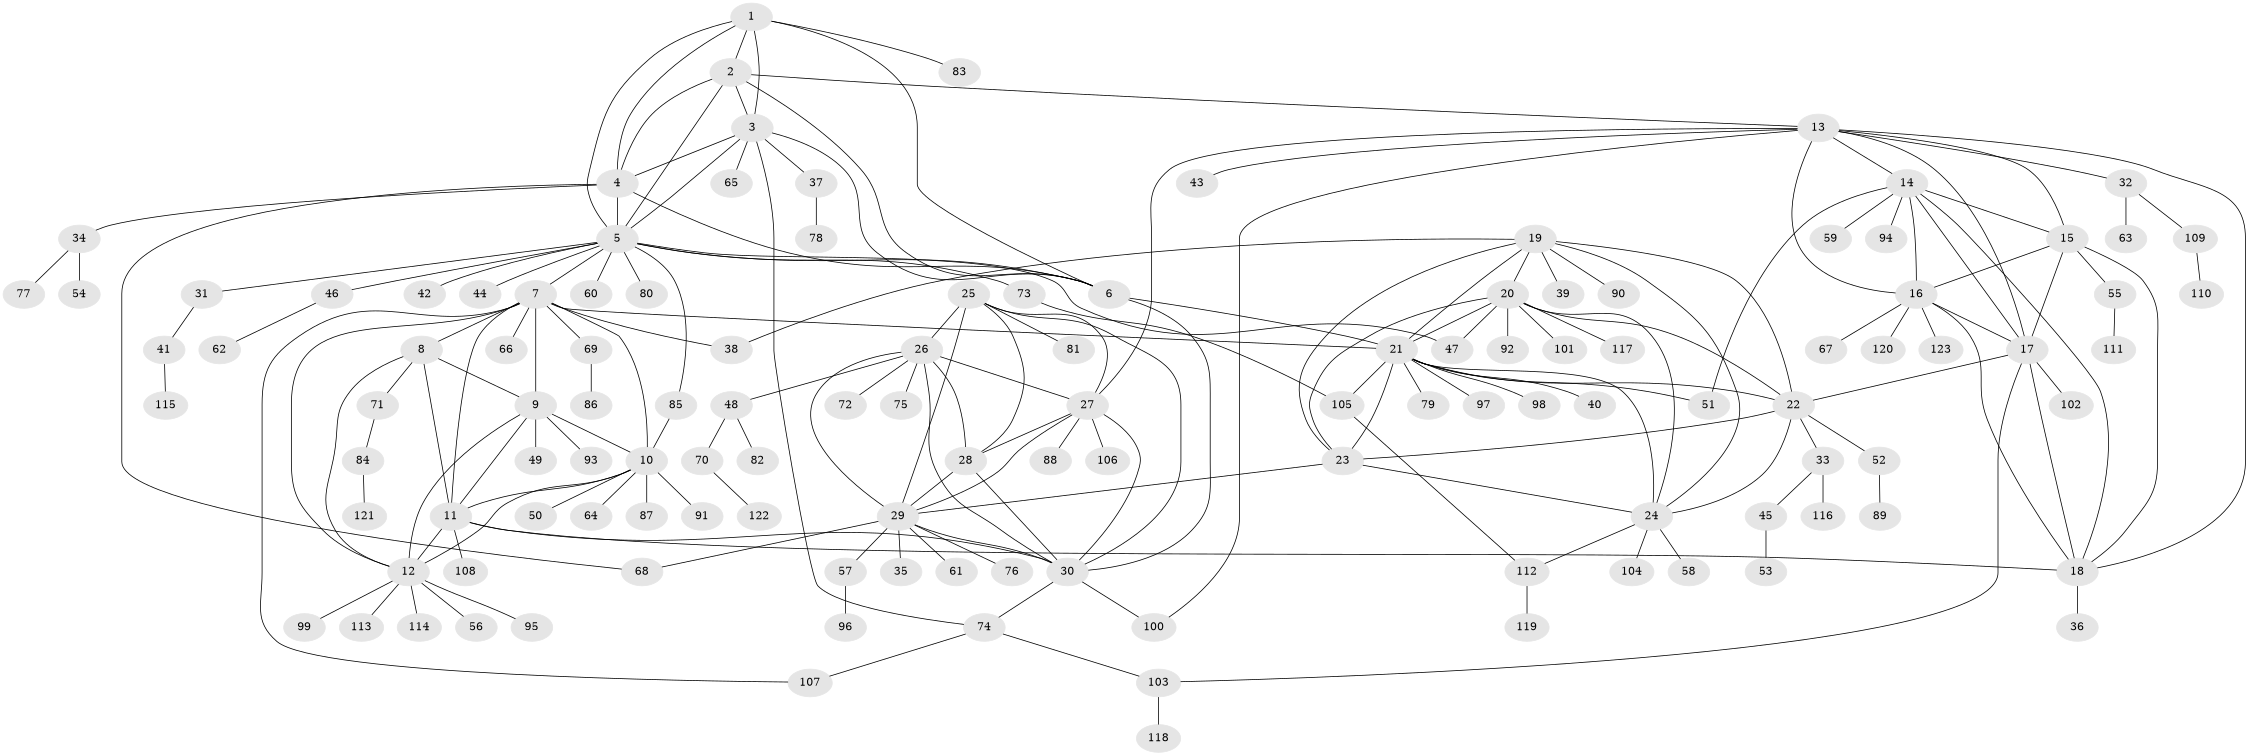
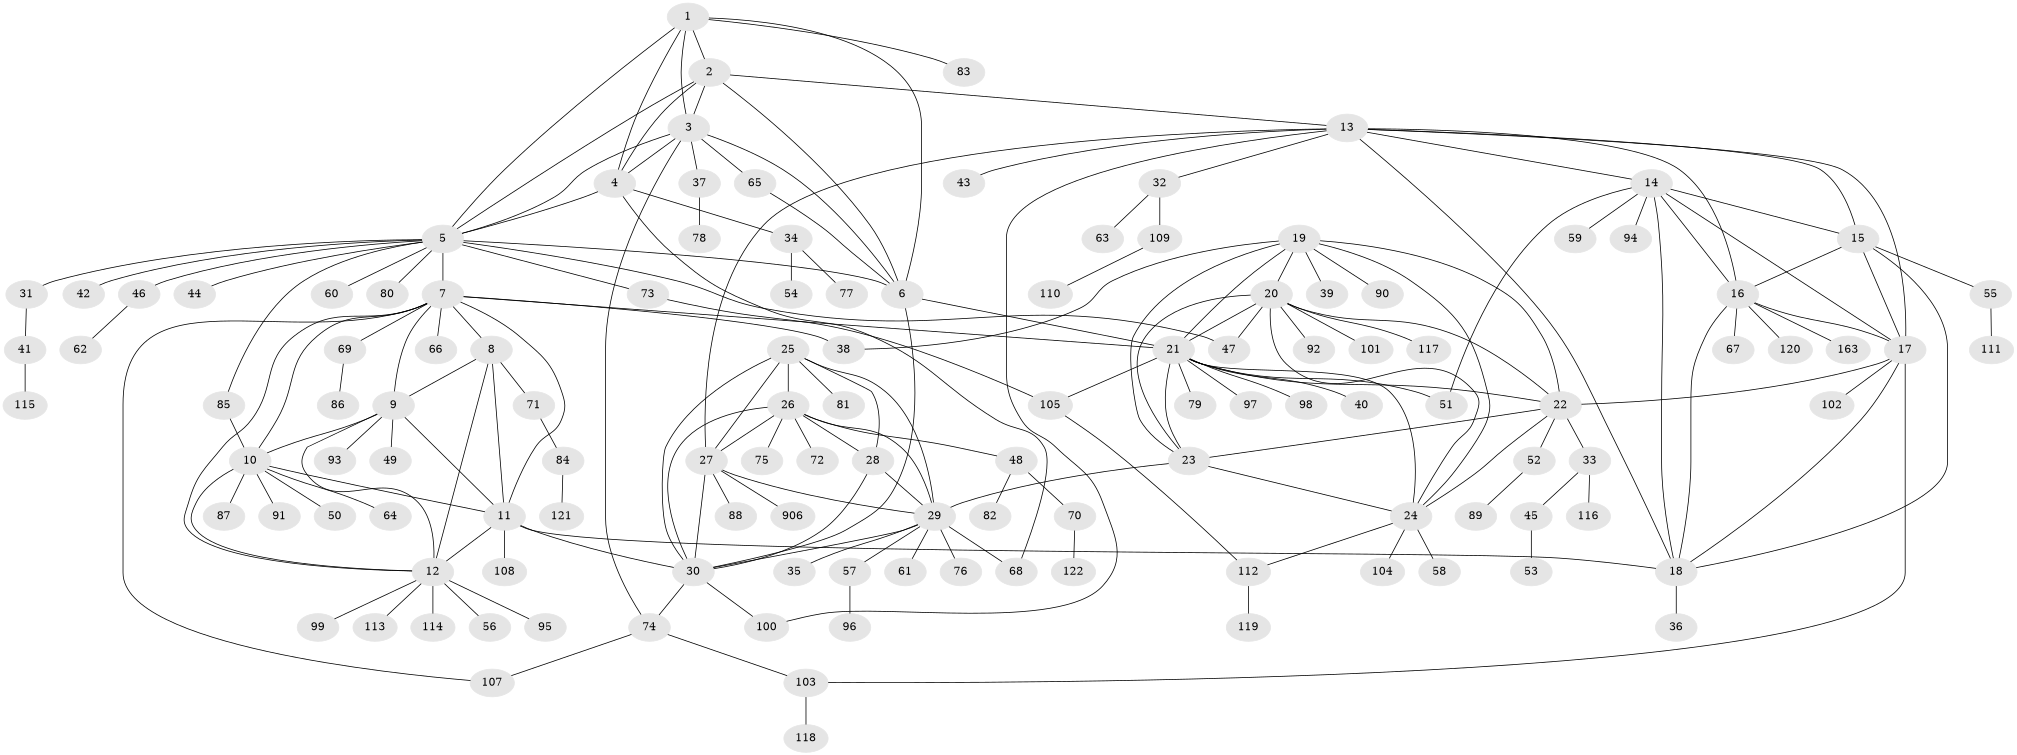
(870, 266) -> (832, 235)
(1941, 350) -> (1848, 350)
(1027, 433) -> none
(1108, 461) -> (793, 516)
